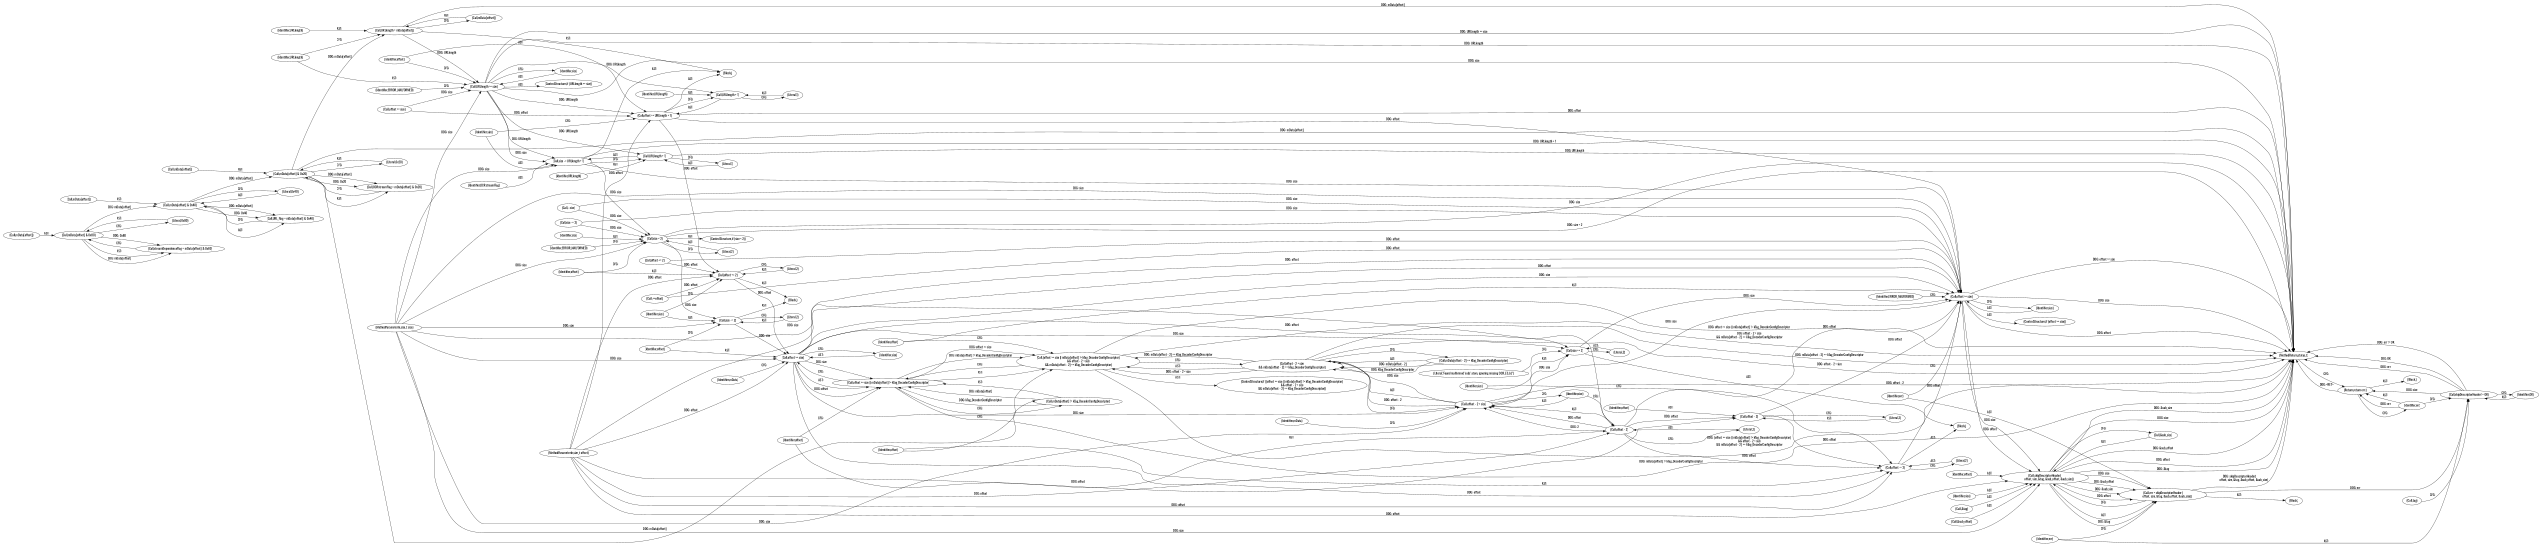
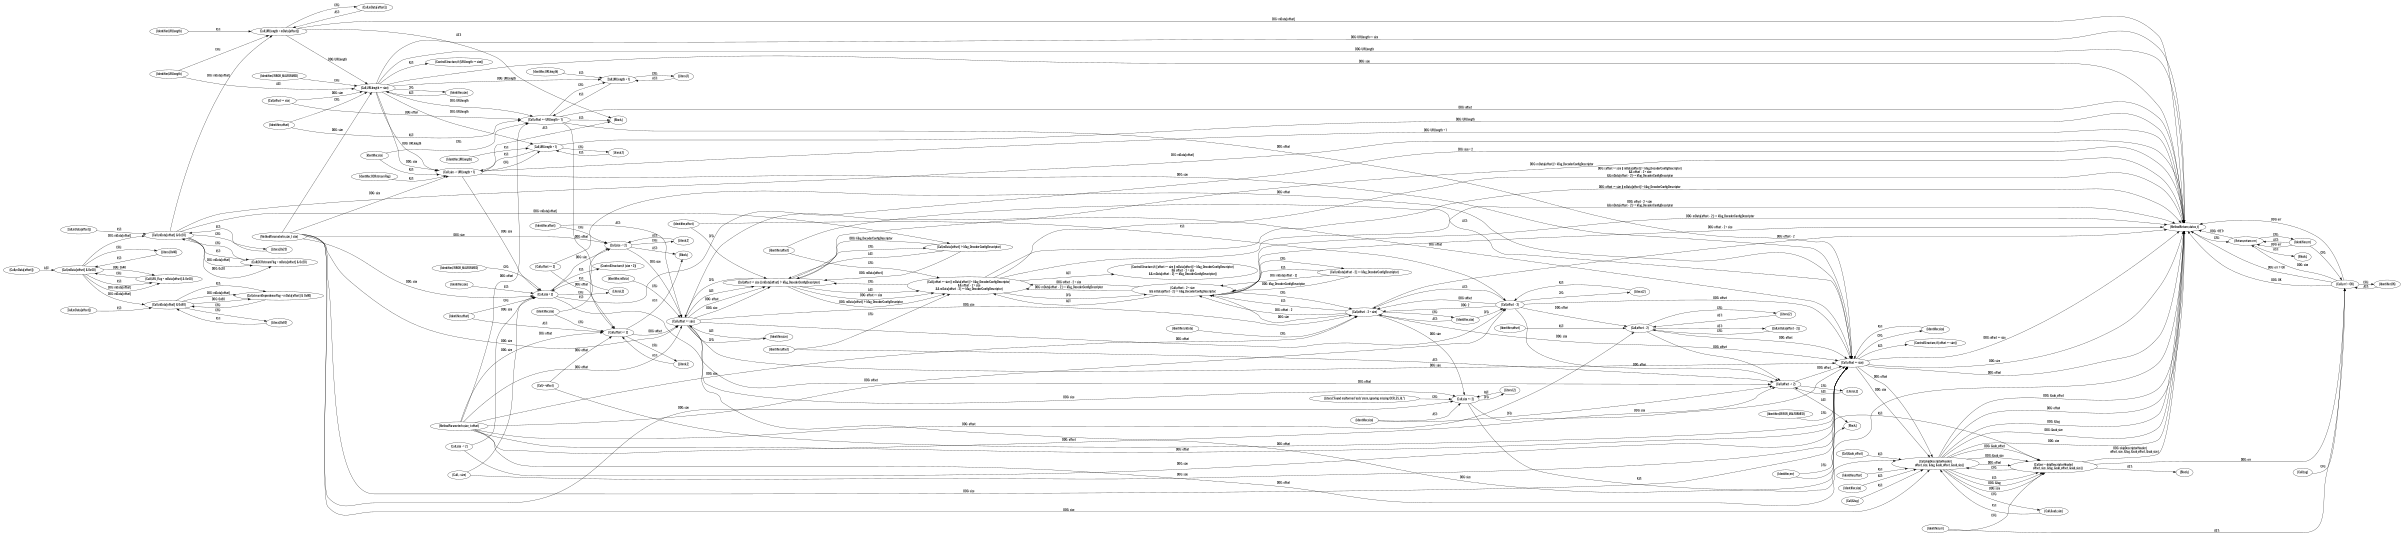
(116, 213) -> (109, 296)
none -> (1786, 329)
(2469, 395) -> (2345, 284)
(872, 500) -> (915, 354)
